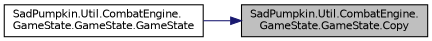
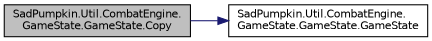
(217, 21) -> (204, 21)
